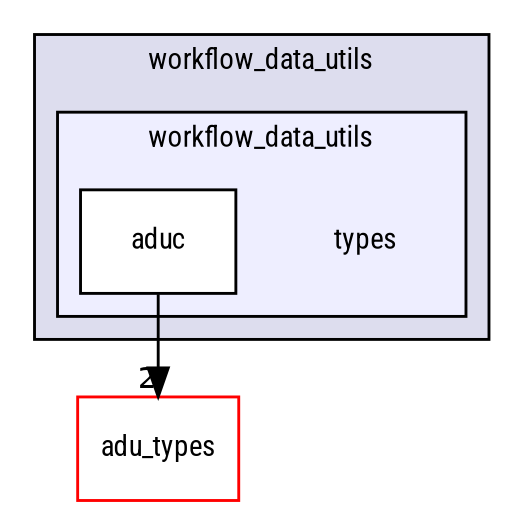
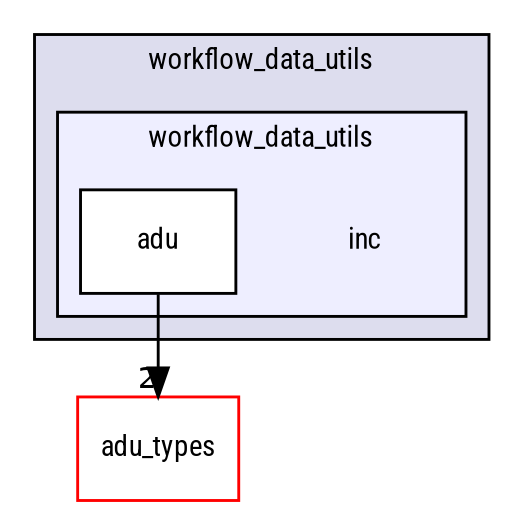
(158, 242) -> (158, 242)
(365, 242) -> (365, 242)
